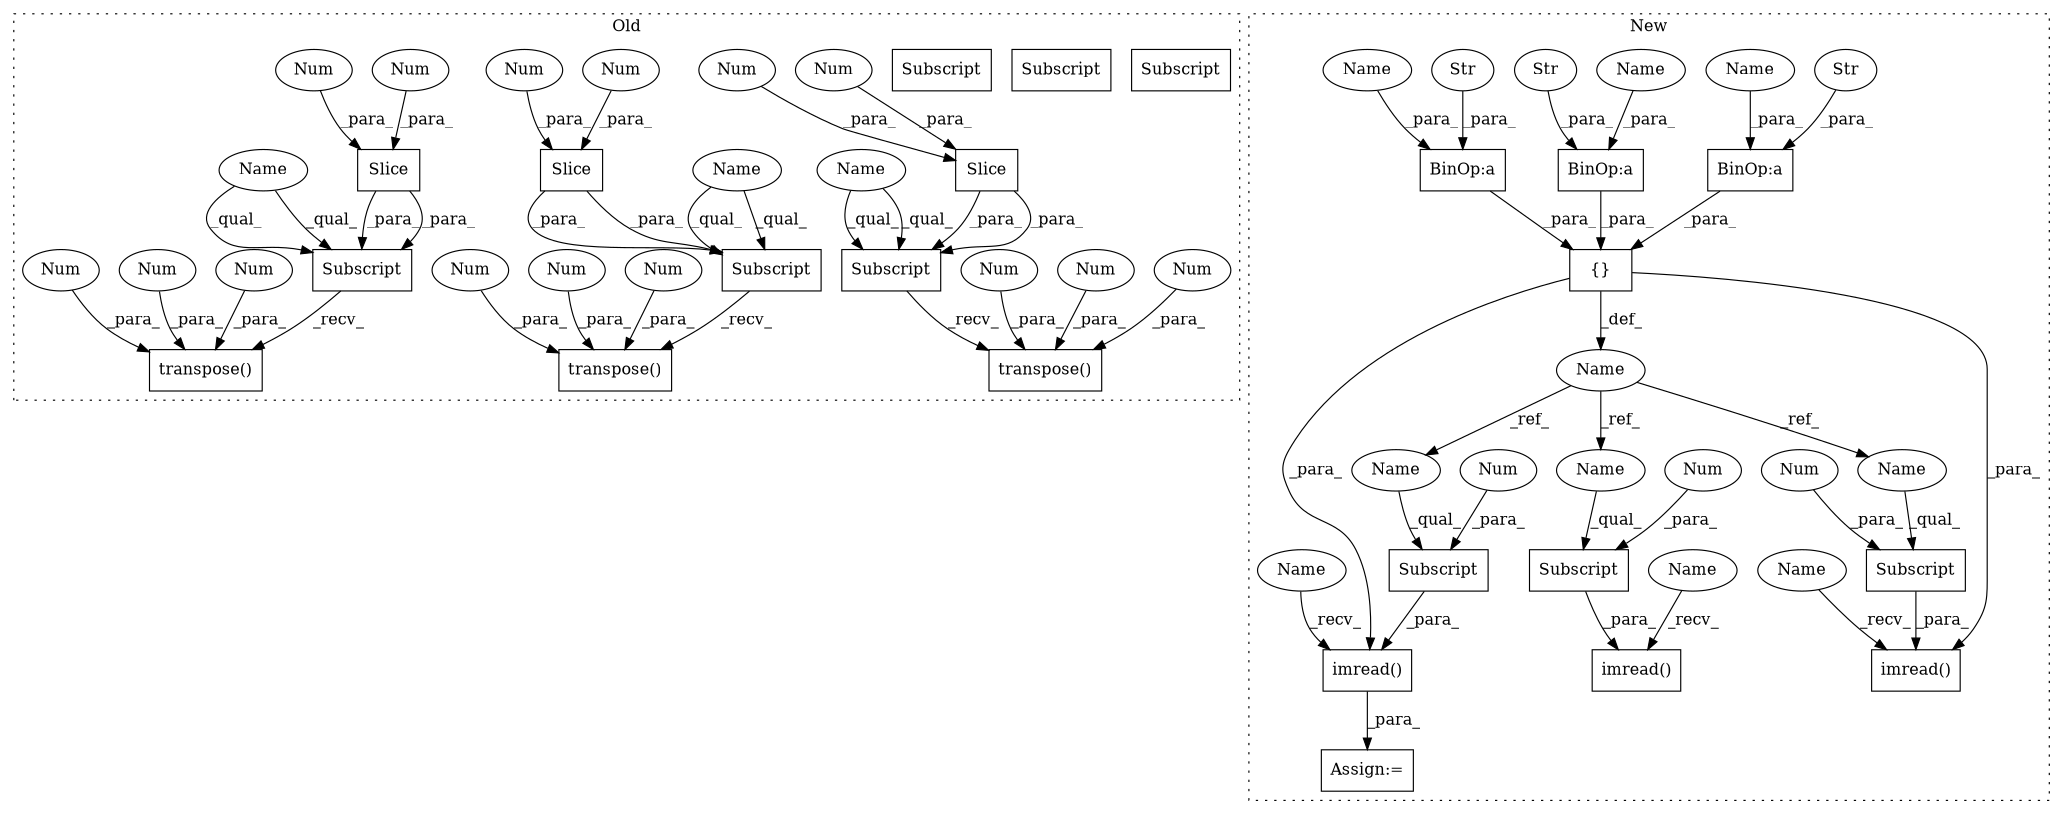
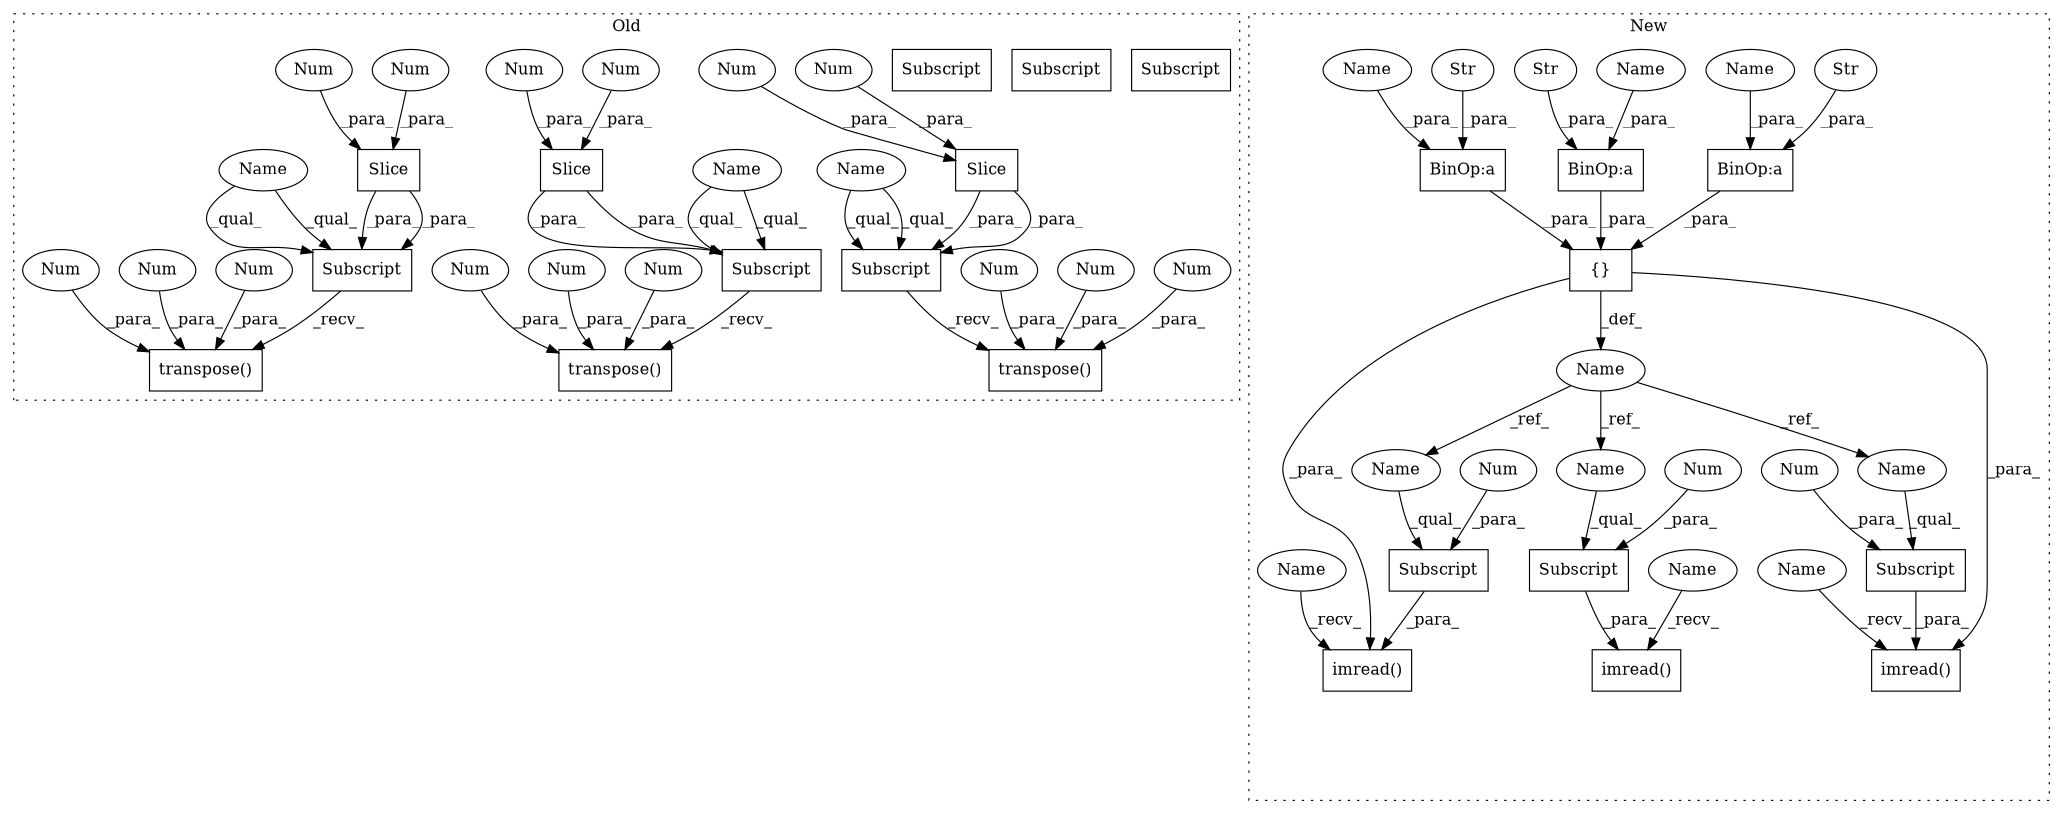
(1367, 770) -> none
